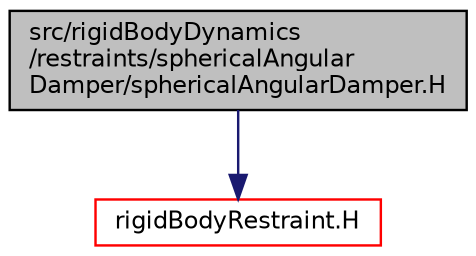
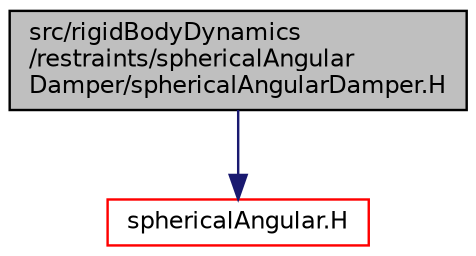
(238, 222) -> (238, 222)
